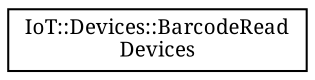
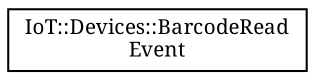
(157, 40) -> (157, 40)
